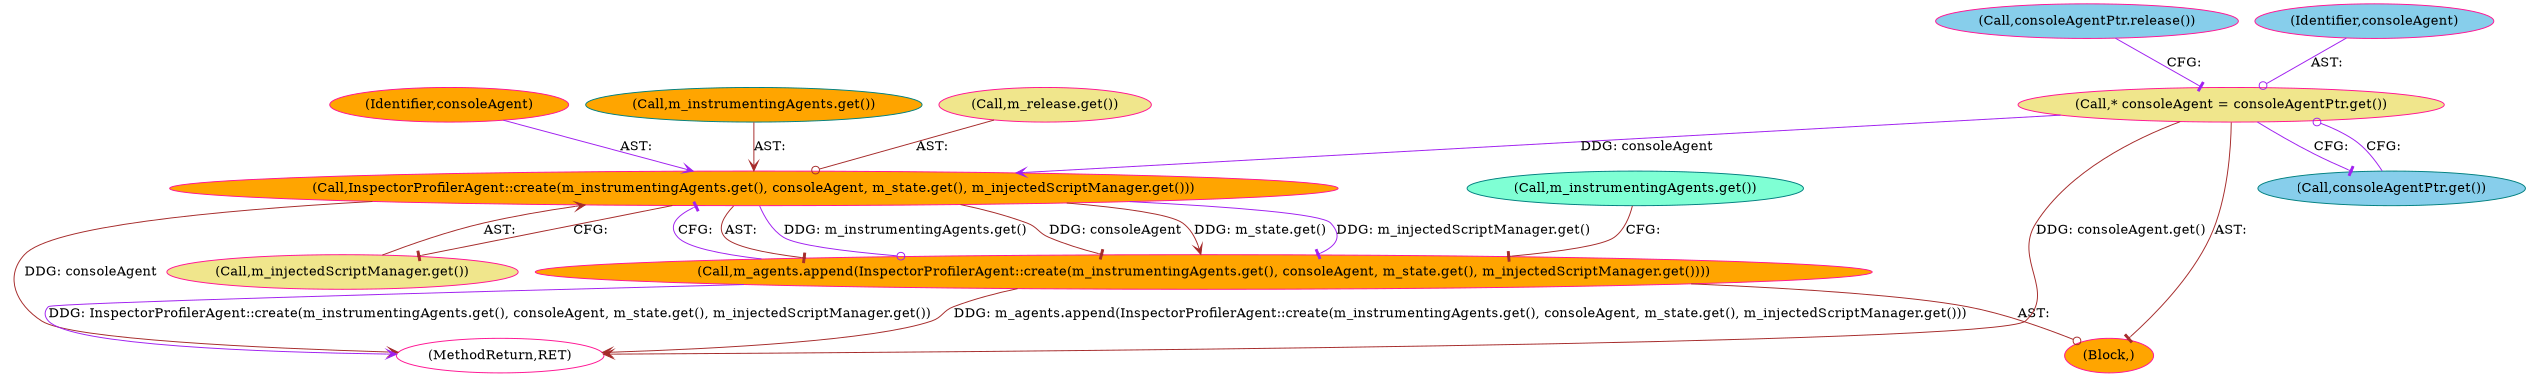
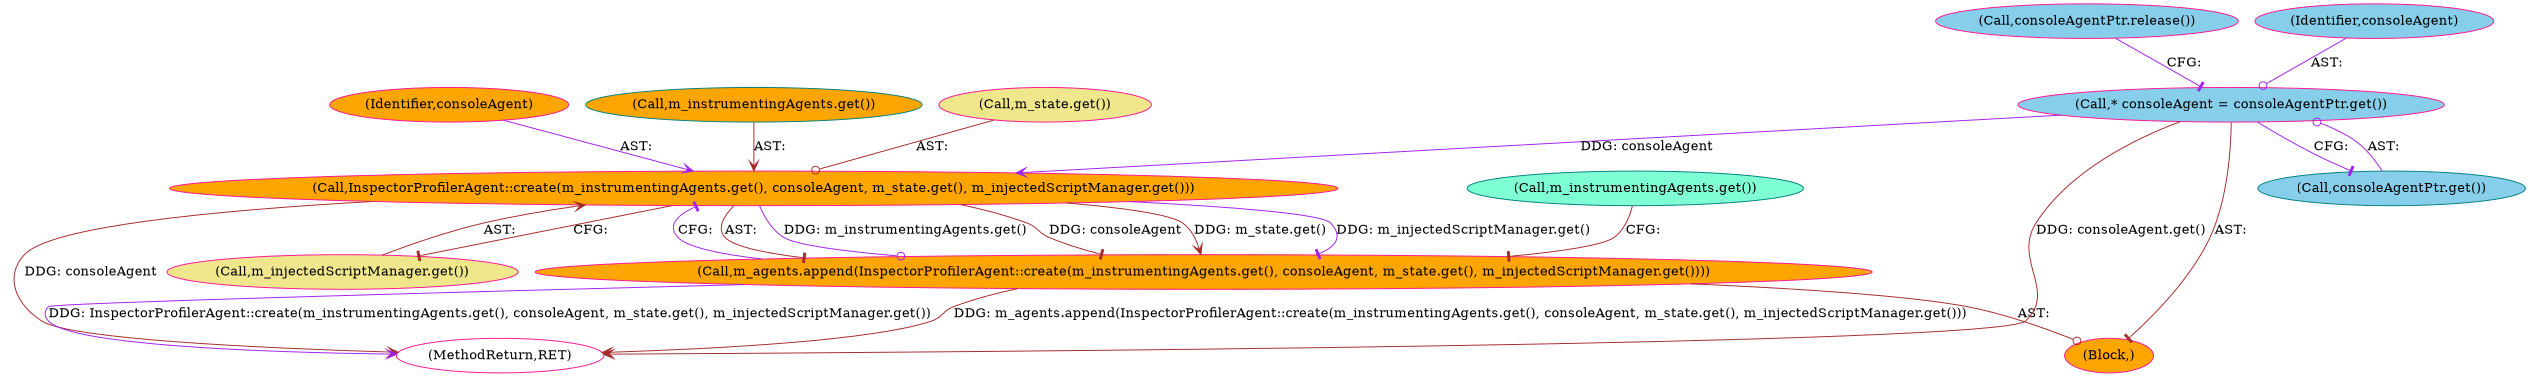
(1045, 105) -> (1045, 105)
(2231, 105) -> (2231, 105)
(2386, 147) -> (2386, 147)
